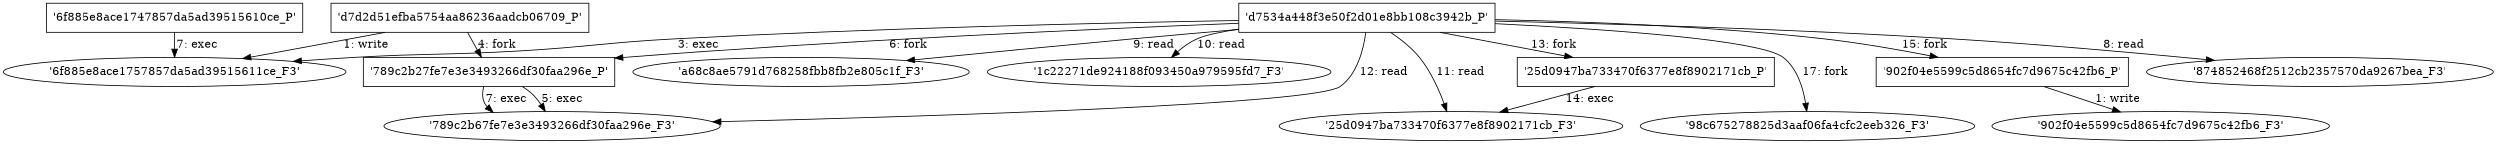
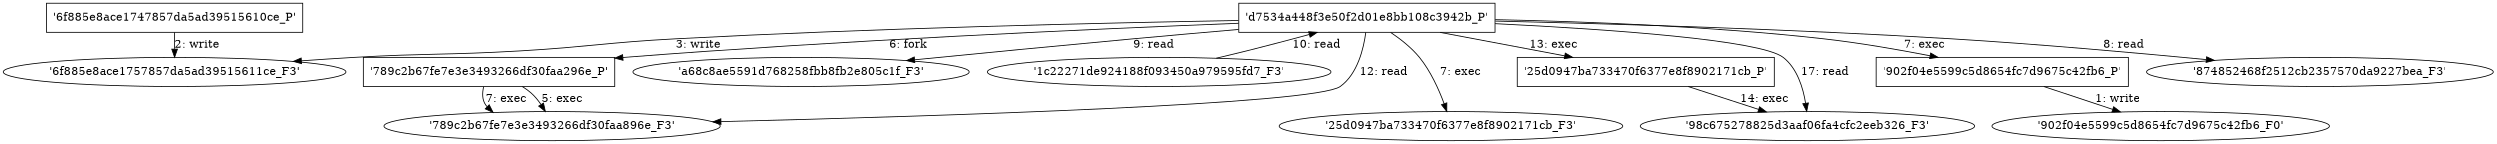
(460, 18) -> none
(1199, 38) -> (1263, 47)
(197, 45) -> (197, 45)
(698, 45) -> (698, 45)
(1554, 45) -> (1554, 45)
(1925, 45) -> (1925, 45)
(489, 72) -> (489, 72)
(801, 72) -> (801, 72)
(1461, 72) -> (1461, 72)
(1825, 72) -> (1825, 72)
(2320, 72) -> (2320, 72)
(1551, 98) -> (1723, 98)
(552, 126) -> (552, 126)
(2161, 126) -> (2161, 126)
